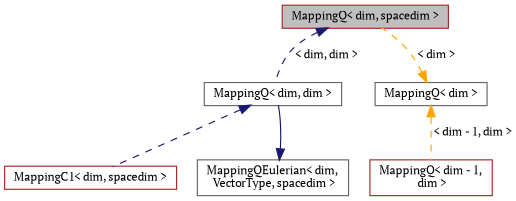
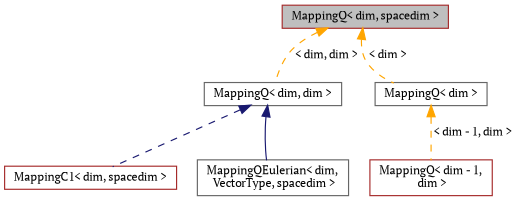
(405, 47) -> (370, 67)
(290, 52) -> (290, 52)
(281, 127) -> (265, 139)
